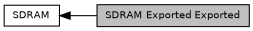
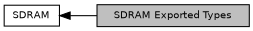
(173, 16) -> (173, 16)
